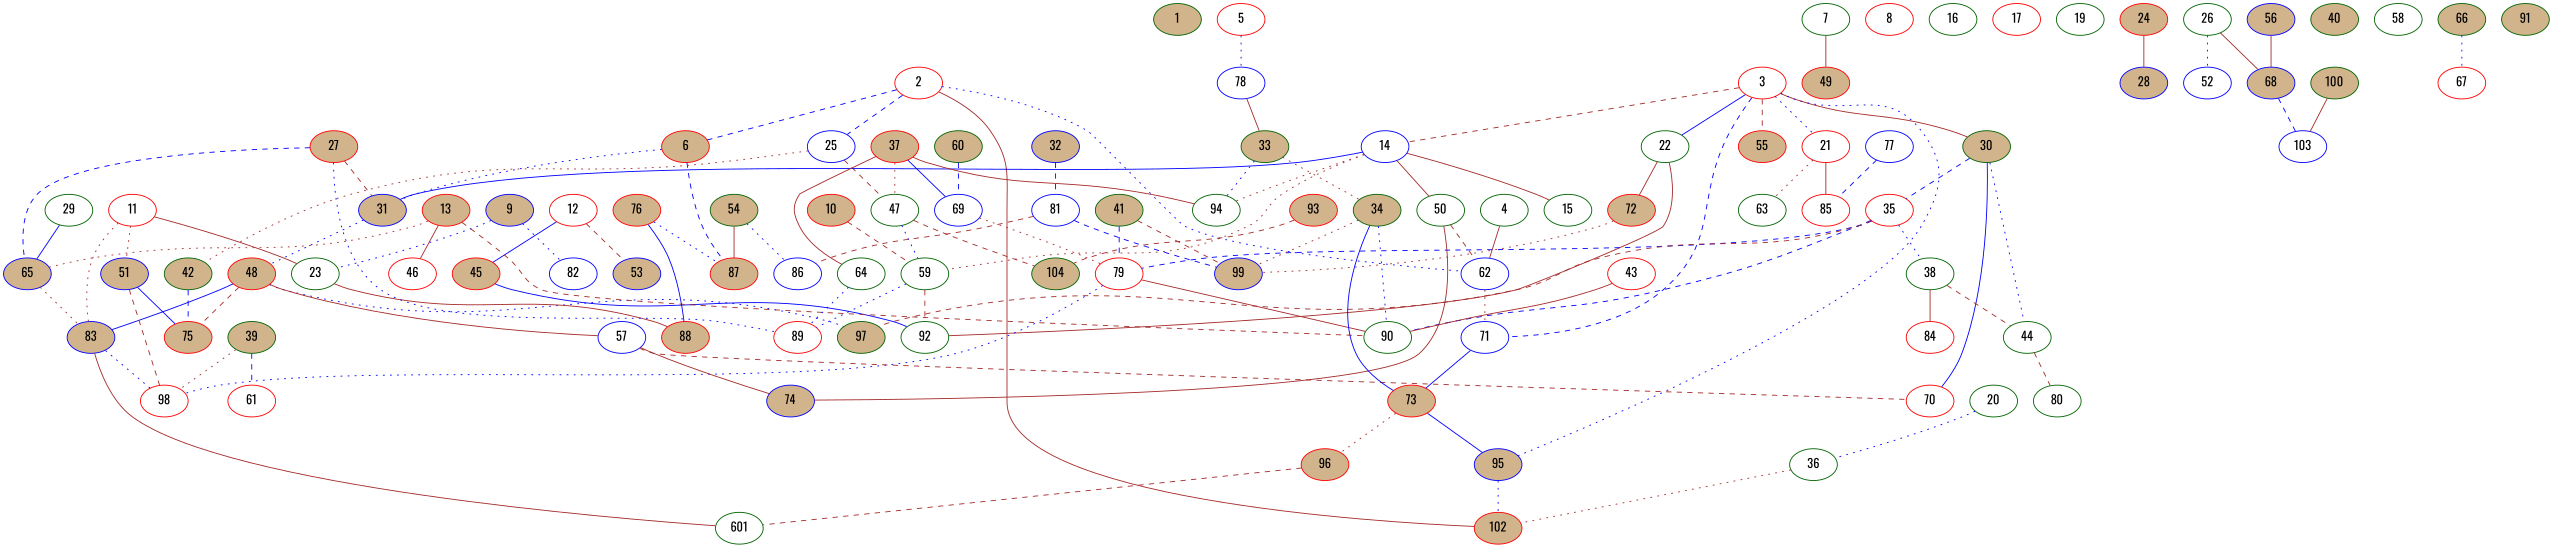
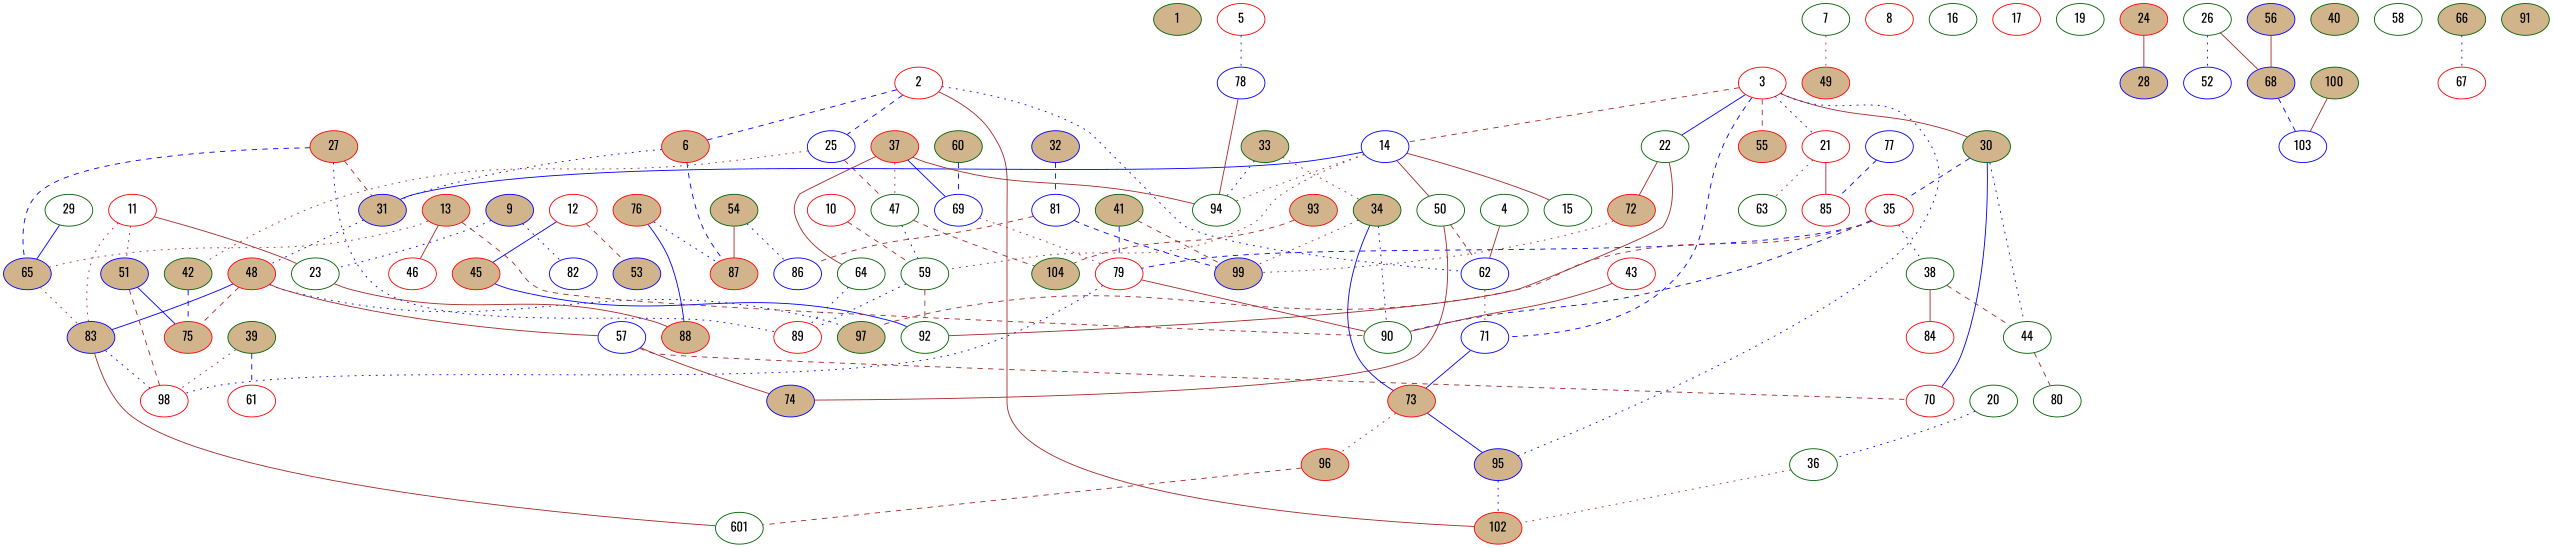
(1826, 51) -> (1826, 51)
(1253, 115) -> (1229, 147)
(831, 210) -> (831, 210)
